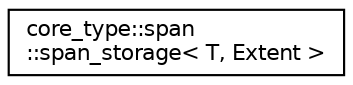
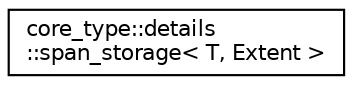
(176, 42) -> (176, 42)
